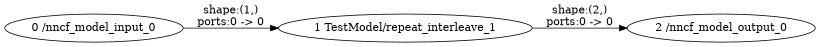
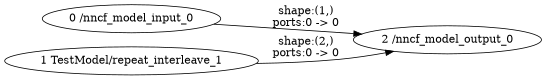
(227, 28) -> (284, 29)
